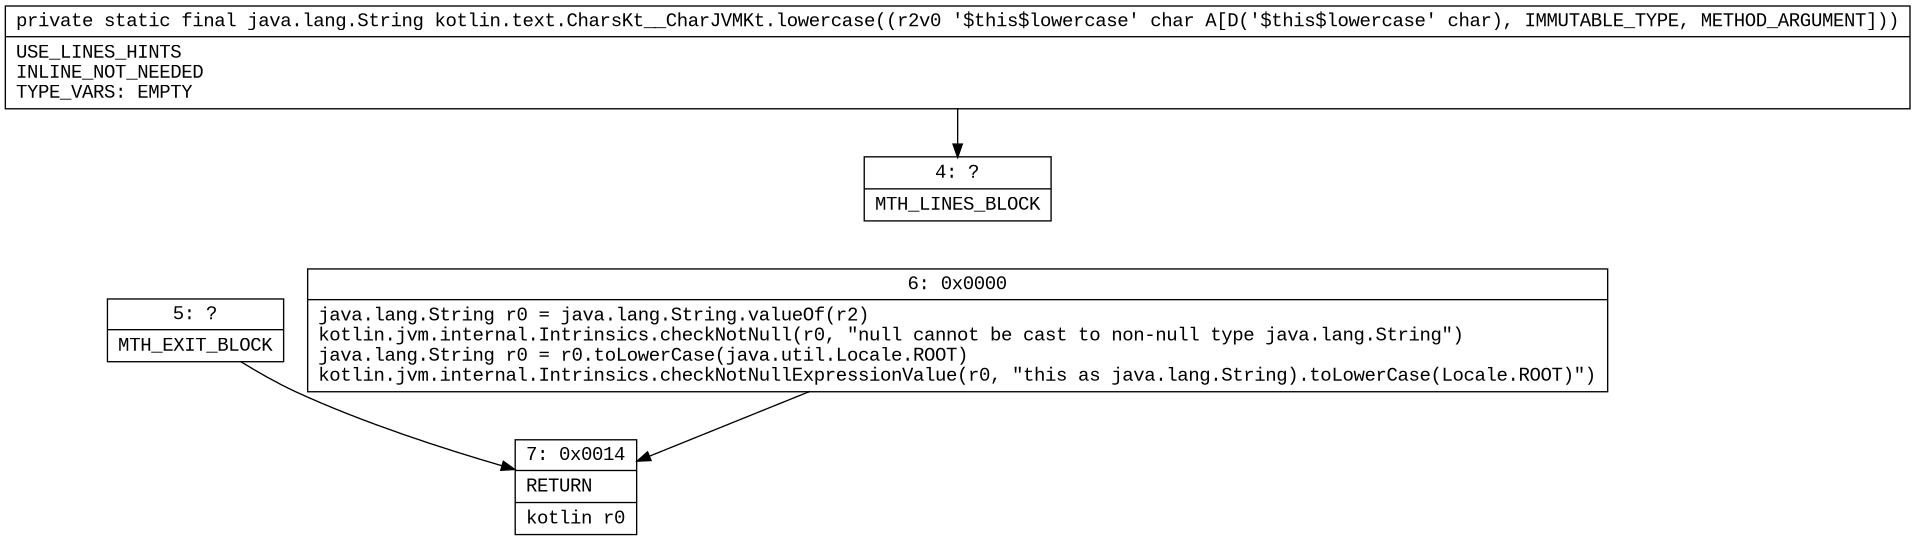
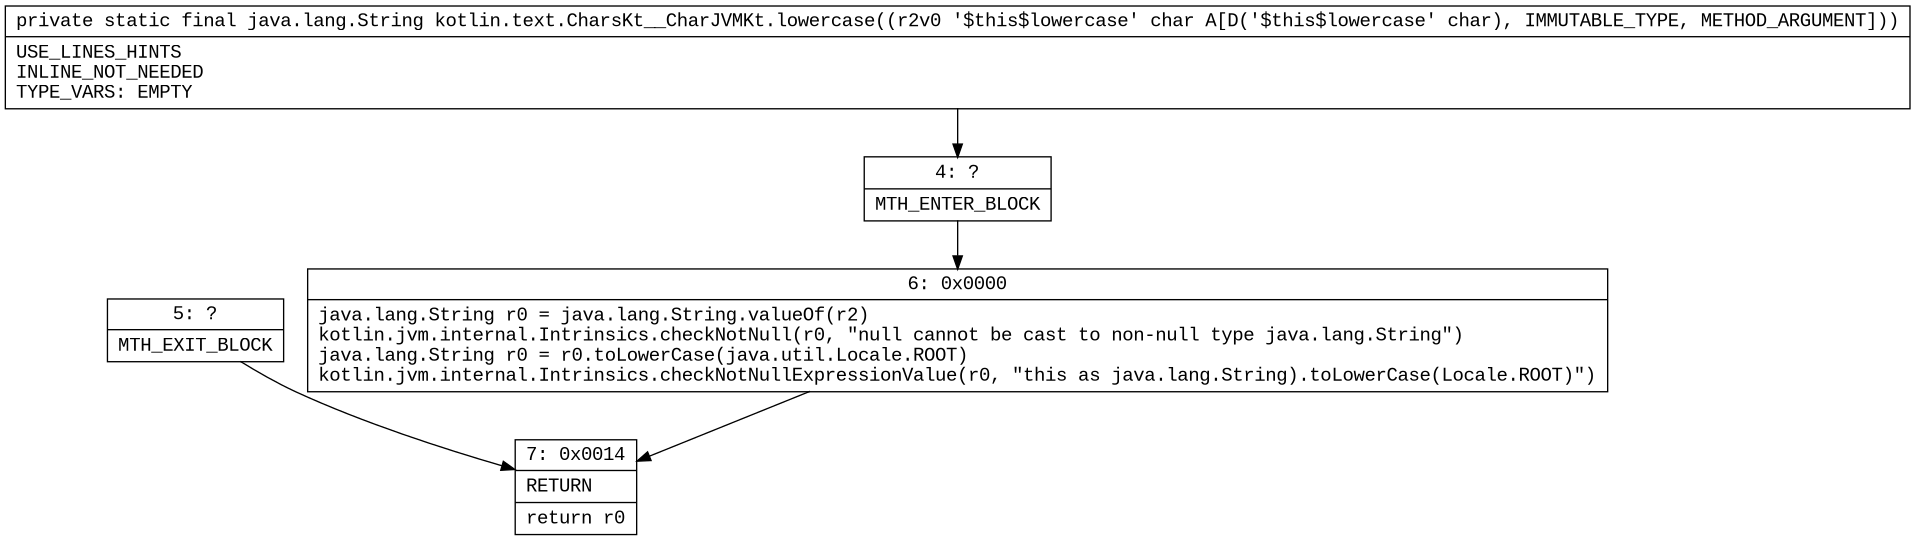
(958, 204) -> (958, 204)
none -> (958, 238)
(576, 518) -> (576, 518)
